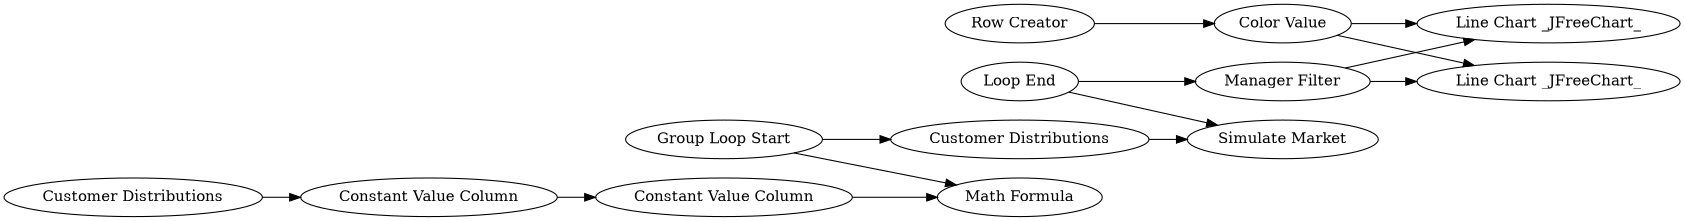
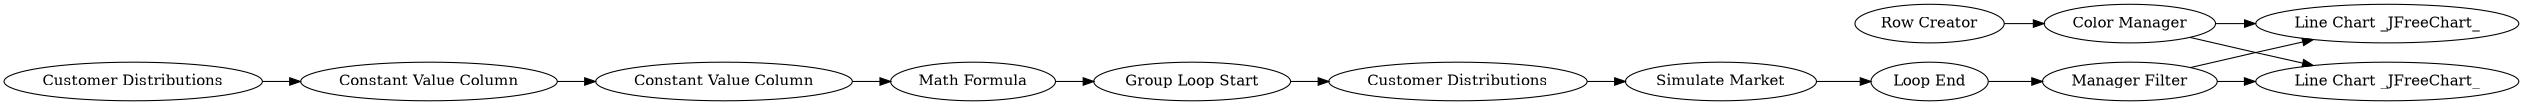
(1283, 24) -> (2130, 24)
(1138, 107) -> (1838, 81)
(870, 168) -> (1069, 81)
